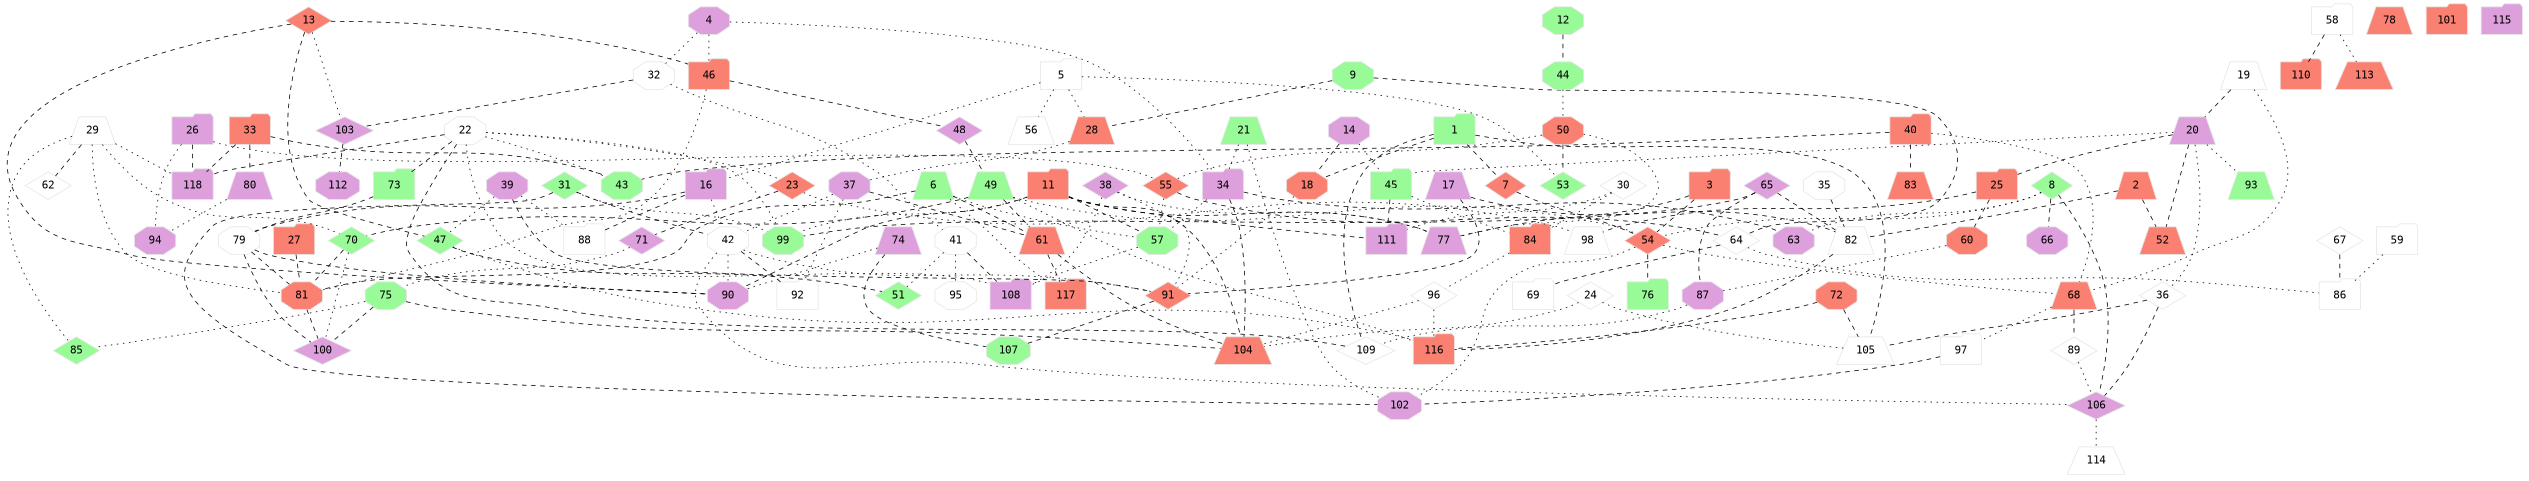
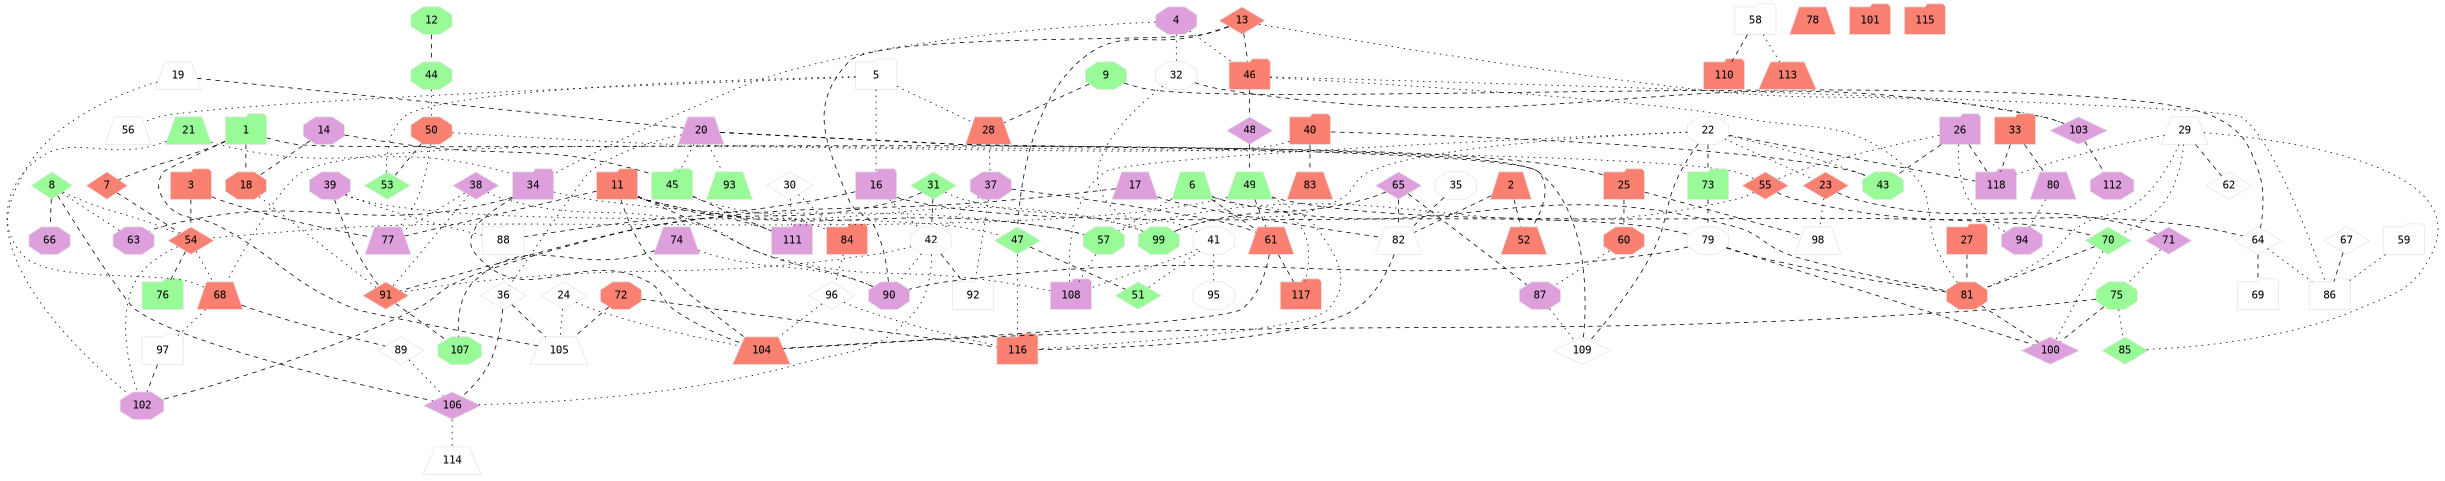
(2502, 21) -> (1925, 21)
none -> (1994, 101)
(422, 153) -> (1919, 160)
(1370, 158) -> (530, 153)
(982, 267) -> (1139, 271)
